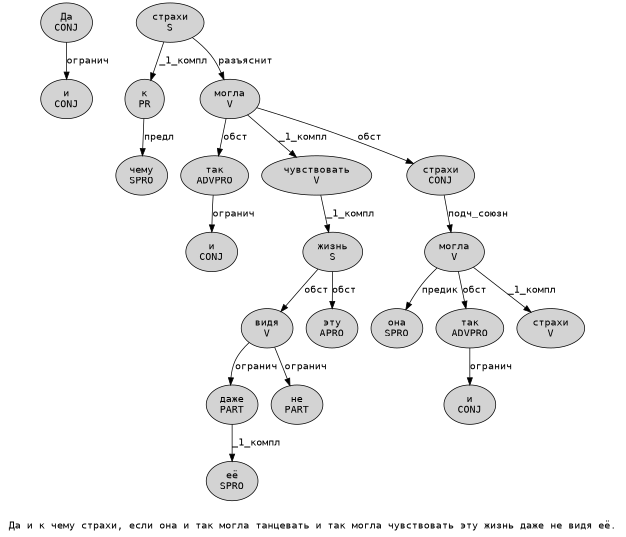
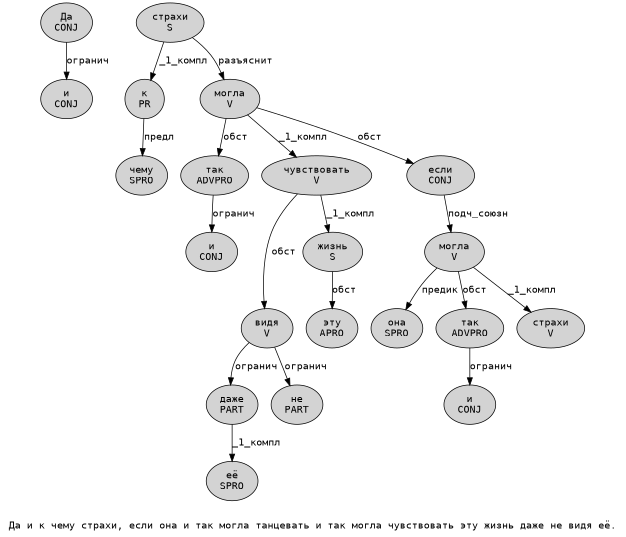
(441, 175) -> (441, 175)
(302, 288) -> (268, 243)
